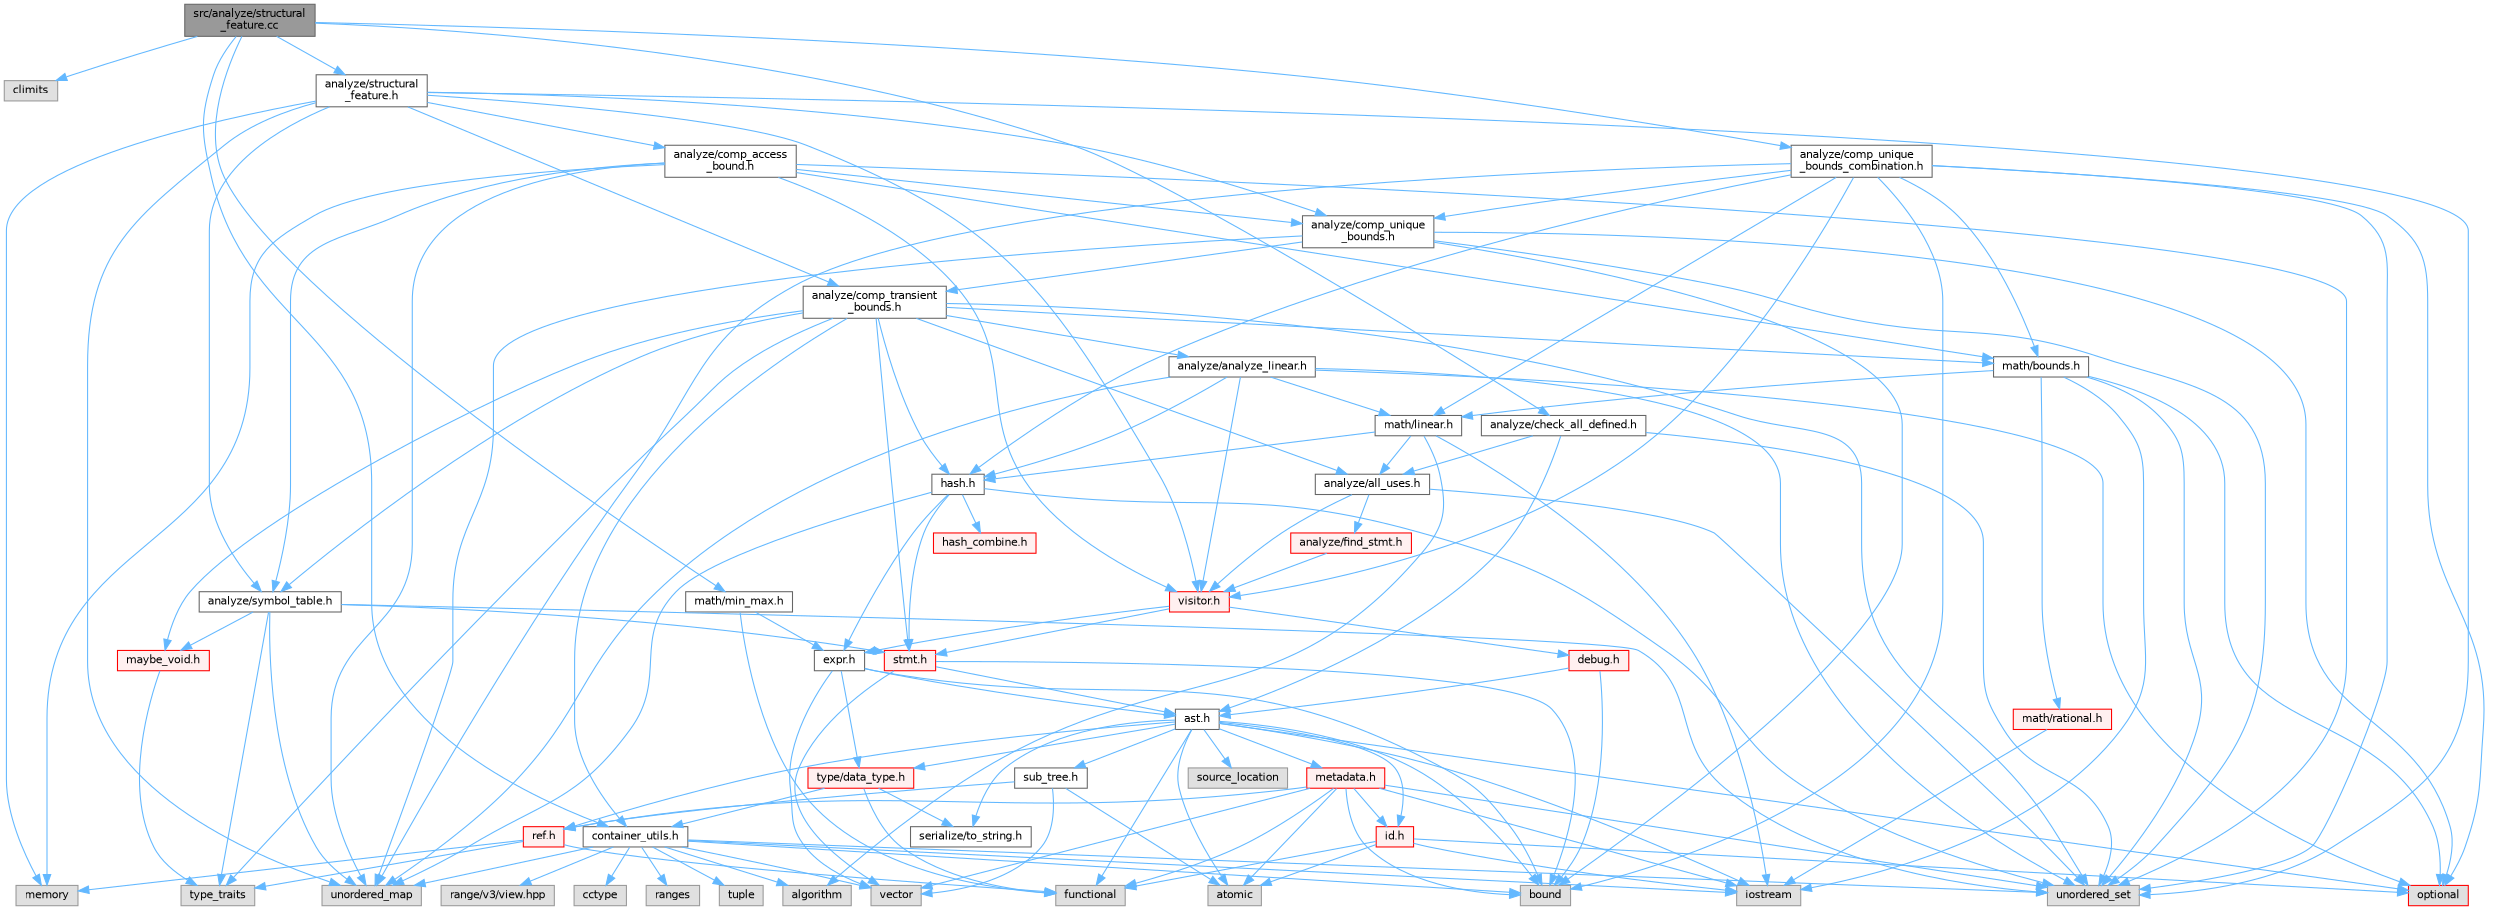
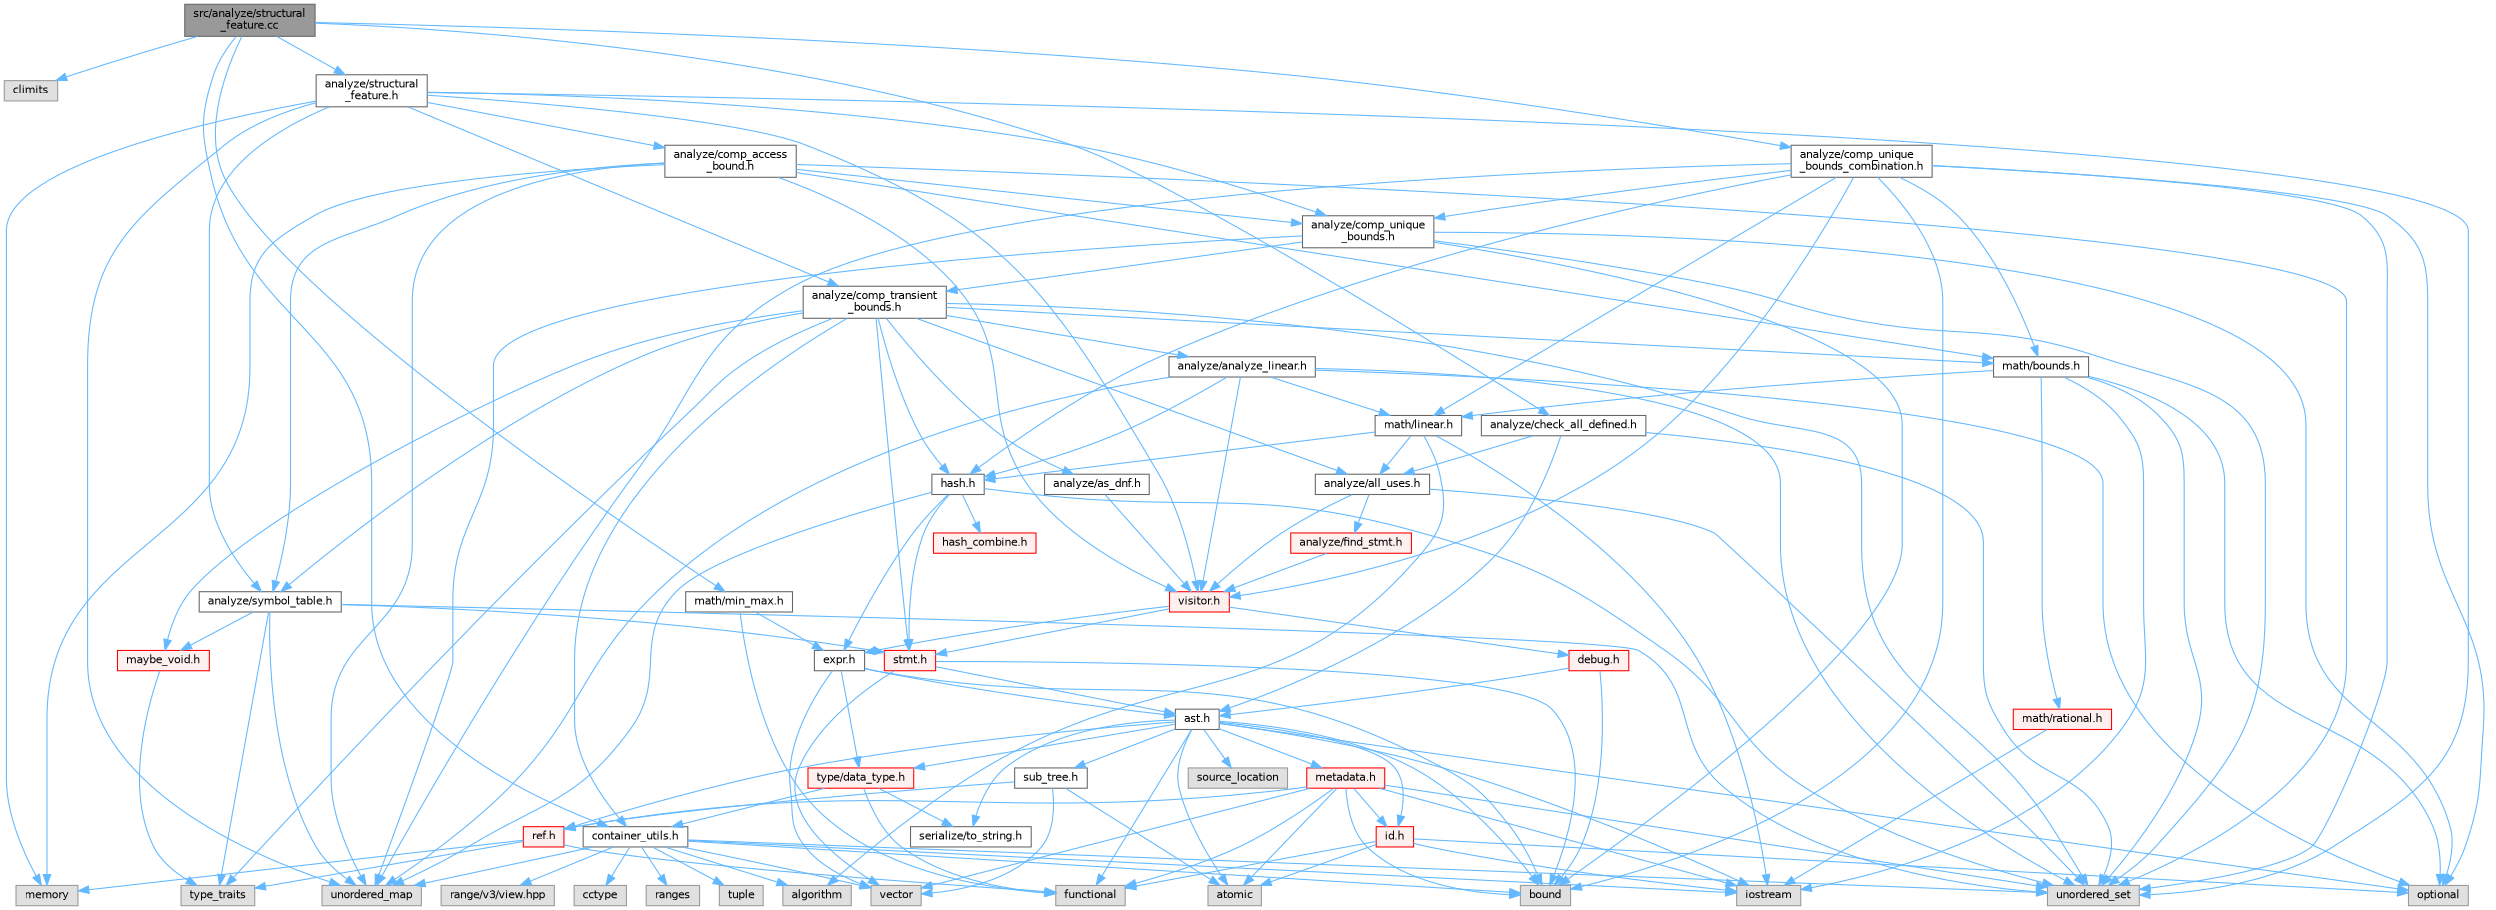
none -> (1097, 484)
(2438, 896) -> (2438, 896)
